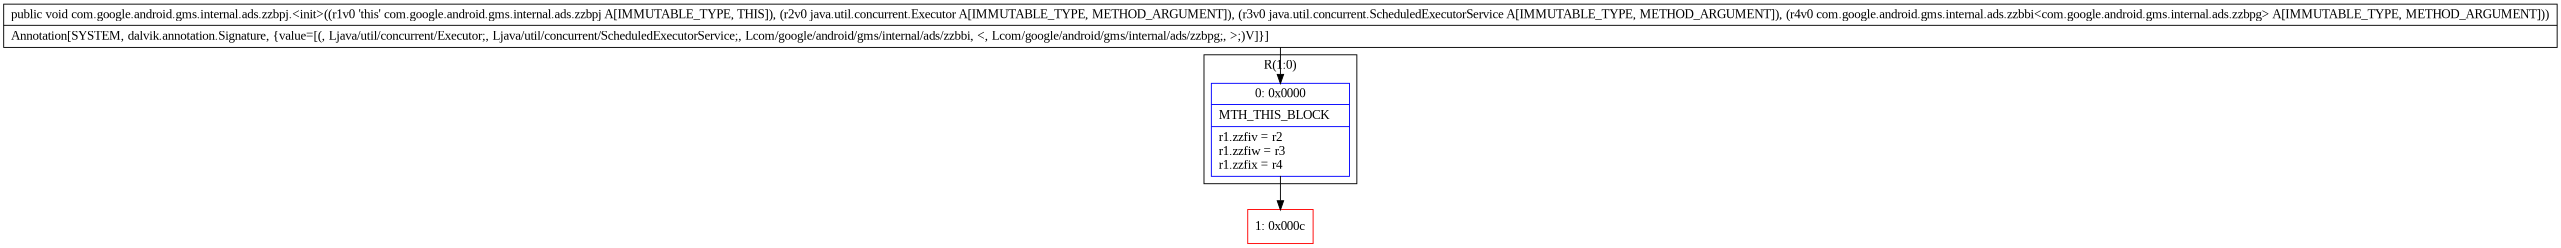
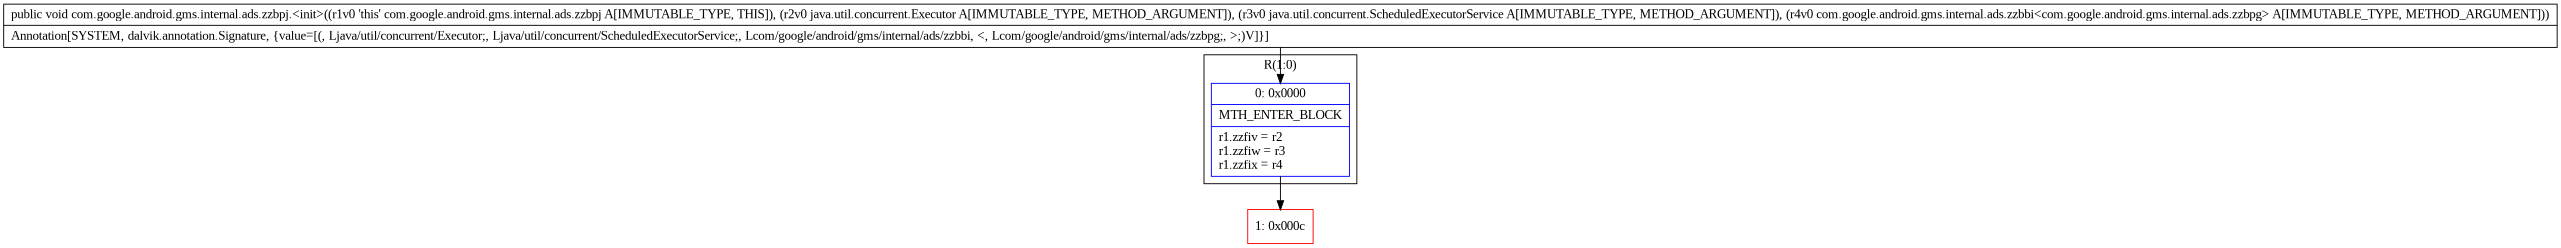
(1274, 115) -> (1280, 115)
